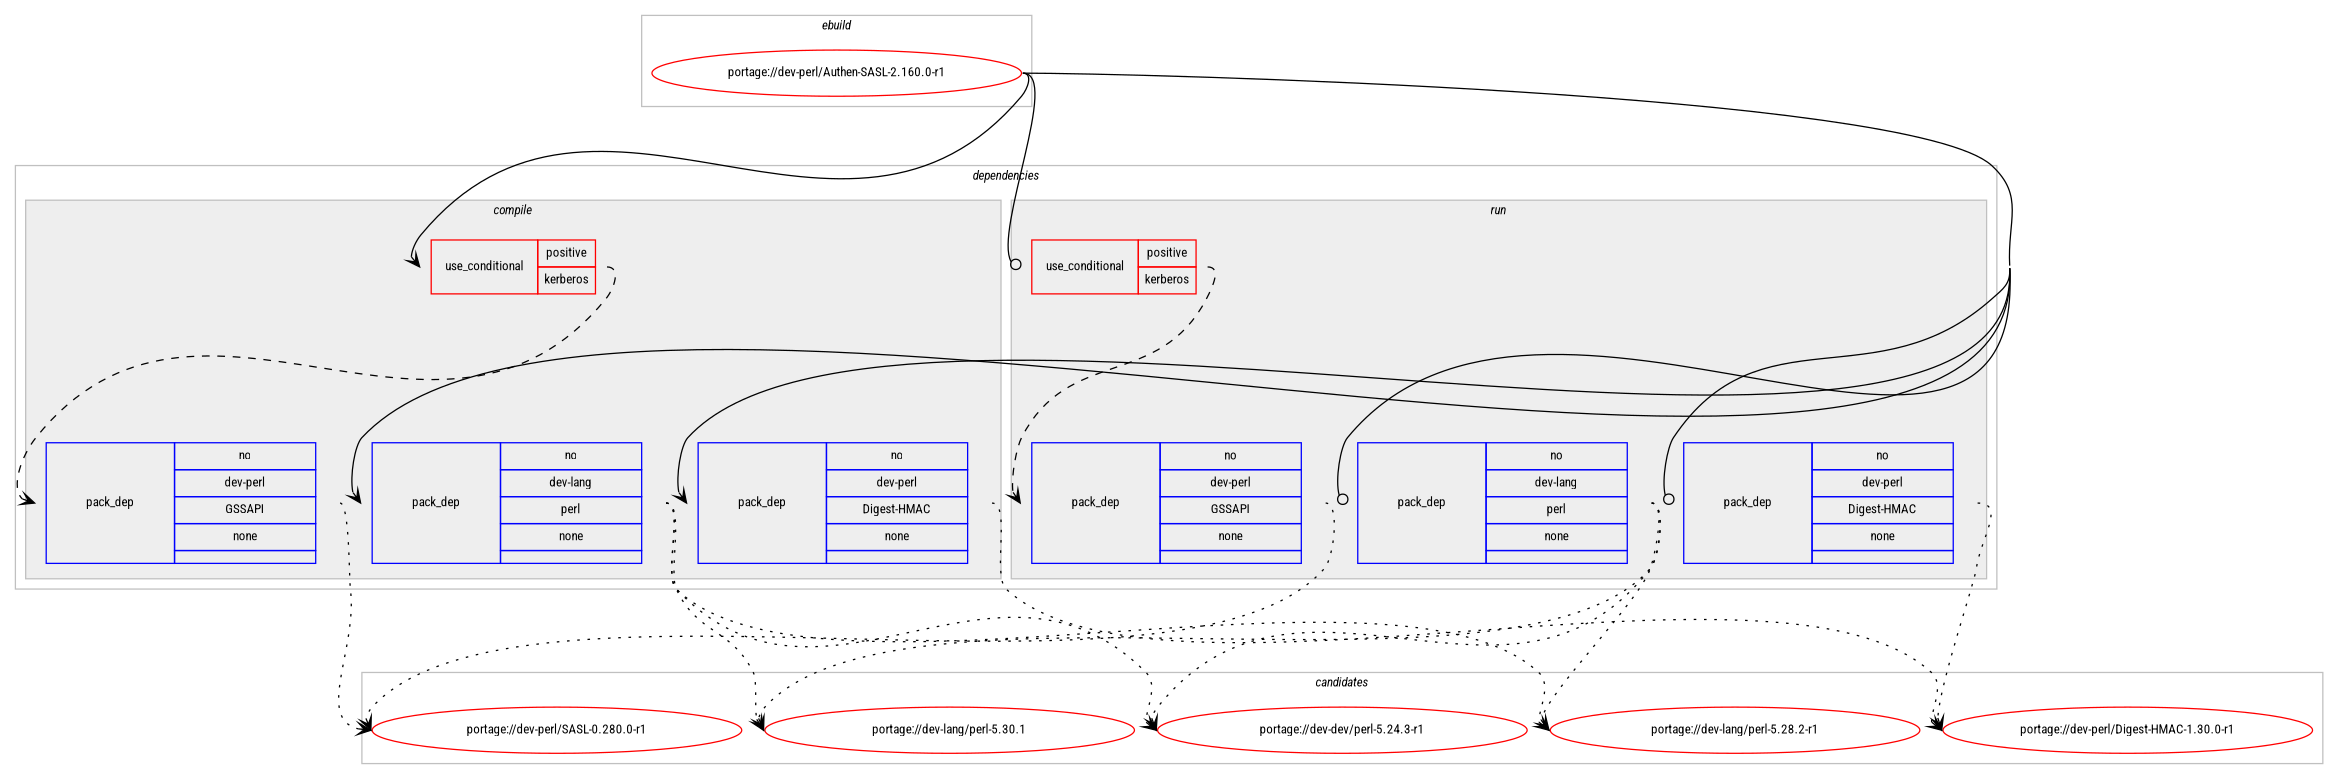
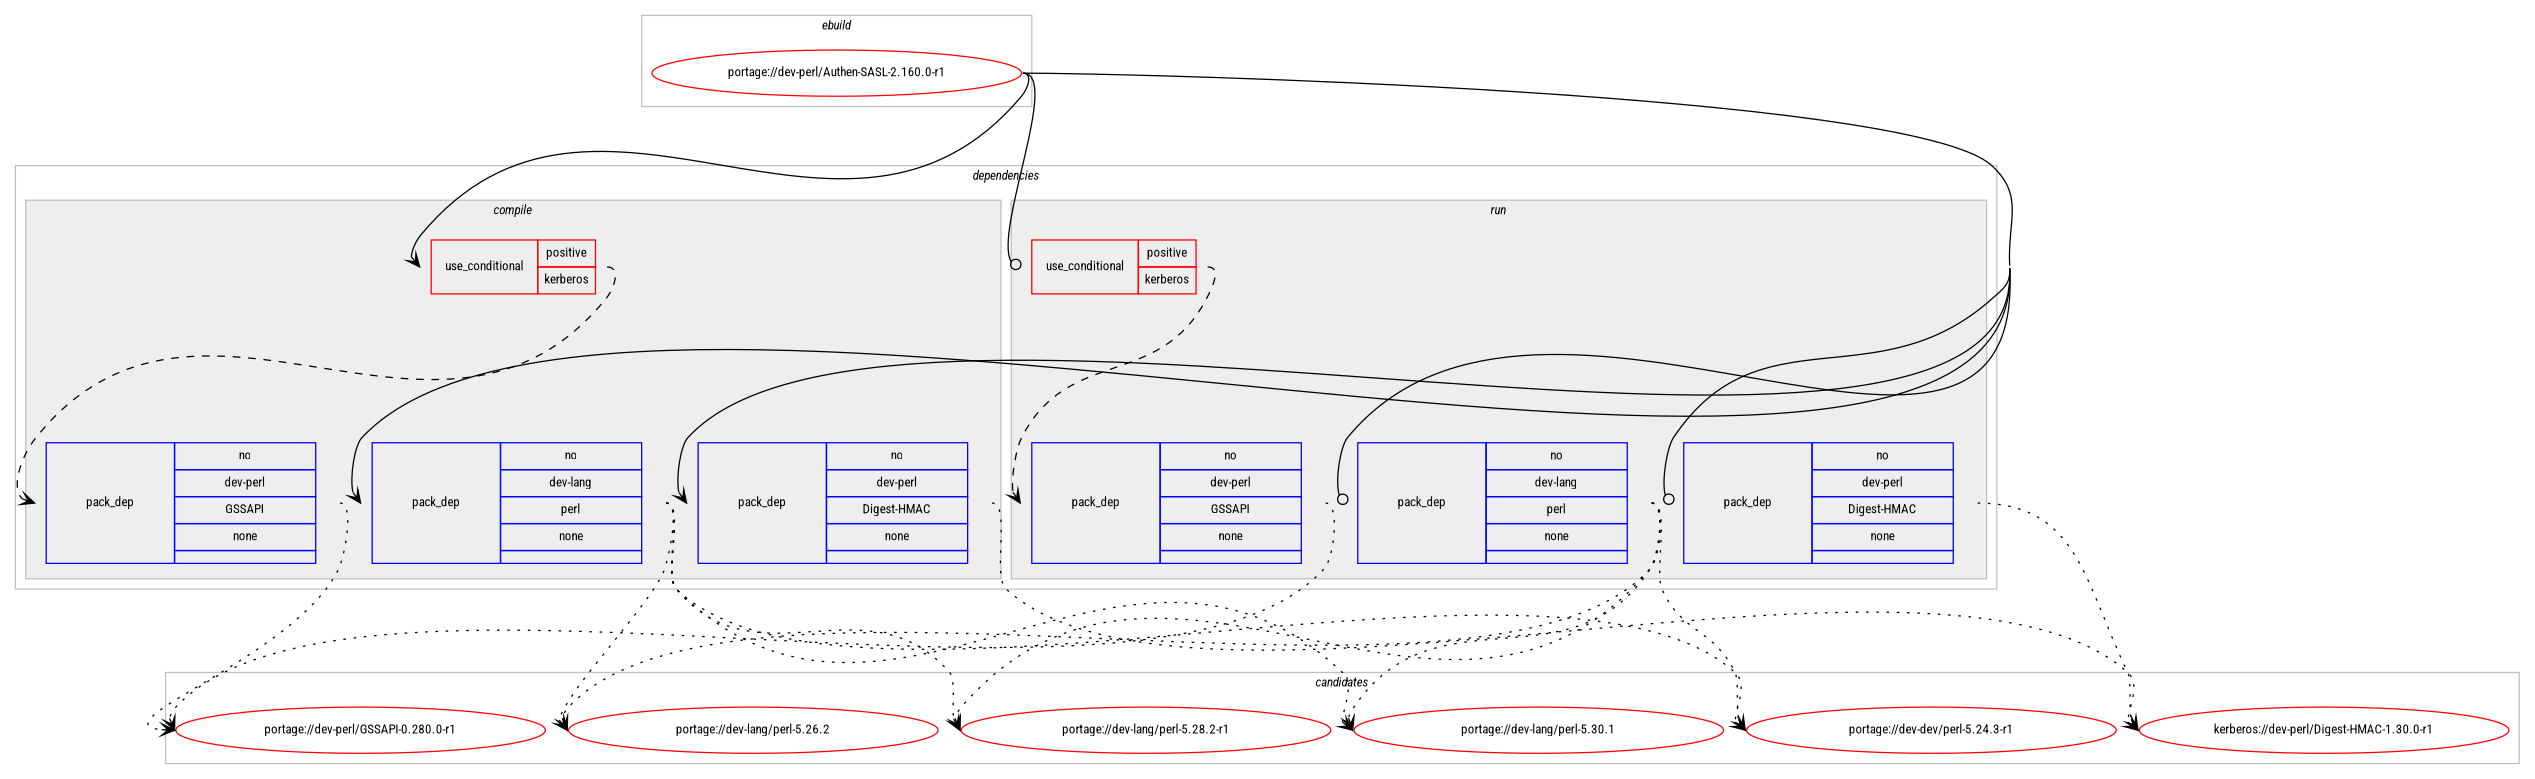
(557, 730) -> (361, 730)
none -> (753, 730)
(2128, 730) -> (2324, 730)
